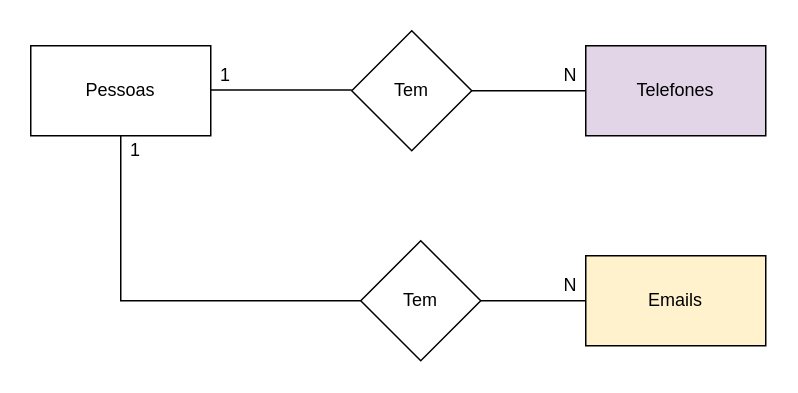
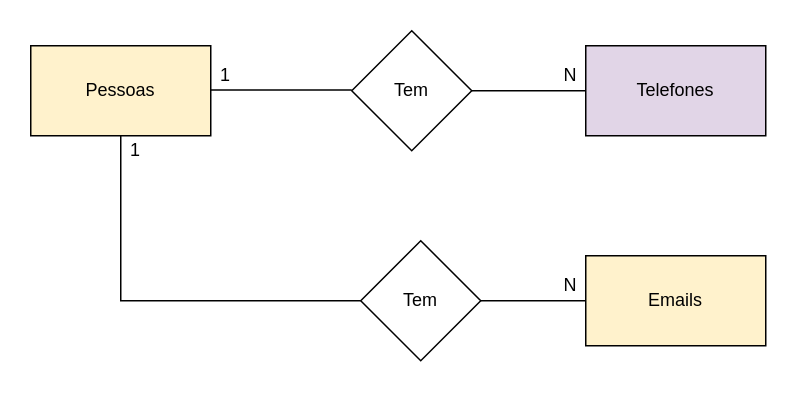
(121, 91) -> (121, 91)
